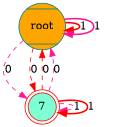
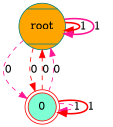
(42, 107) -> (42, 107)
